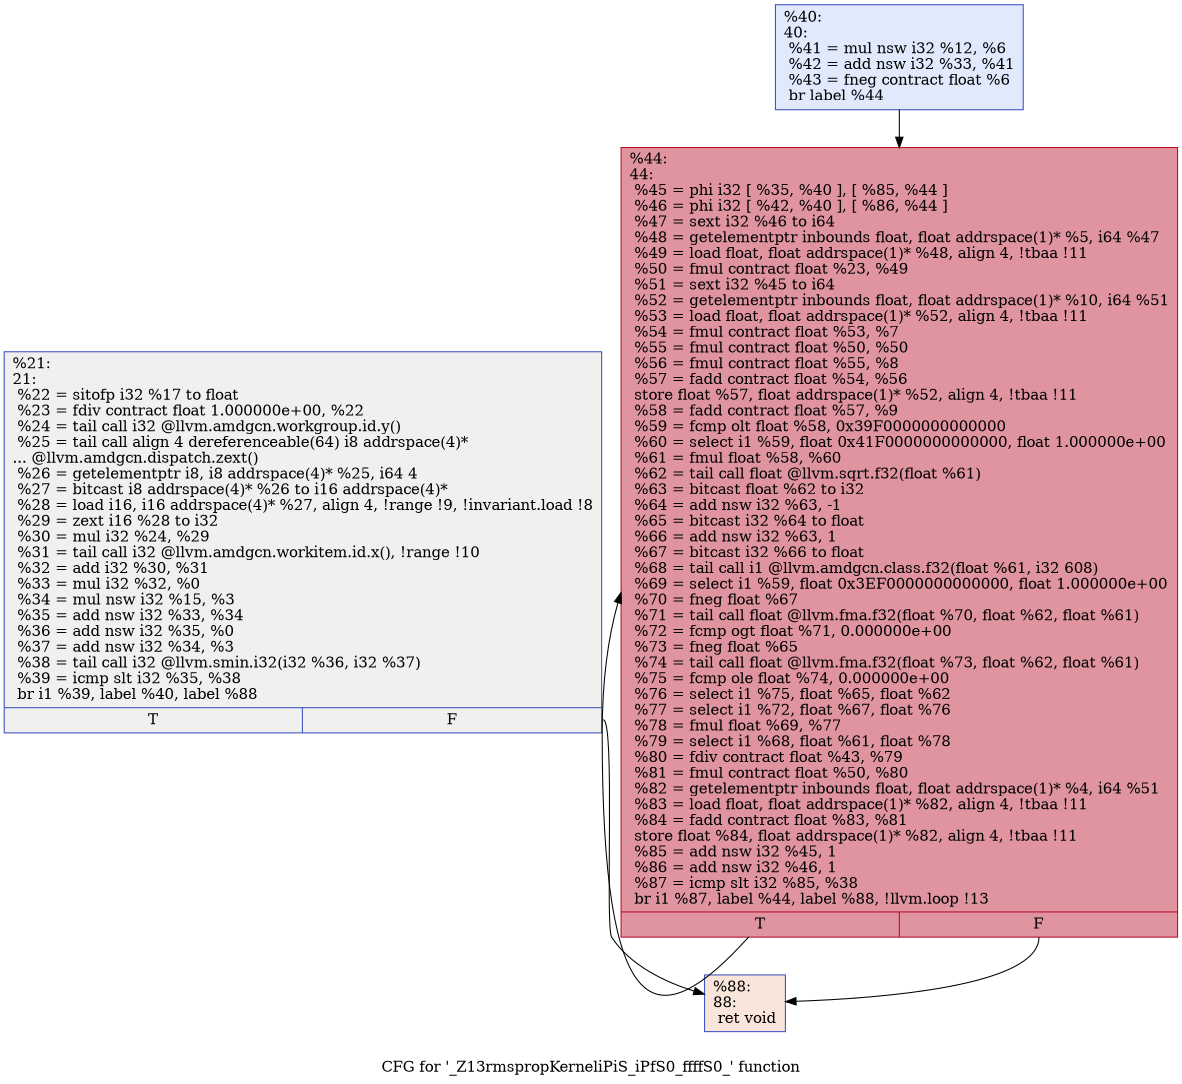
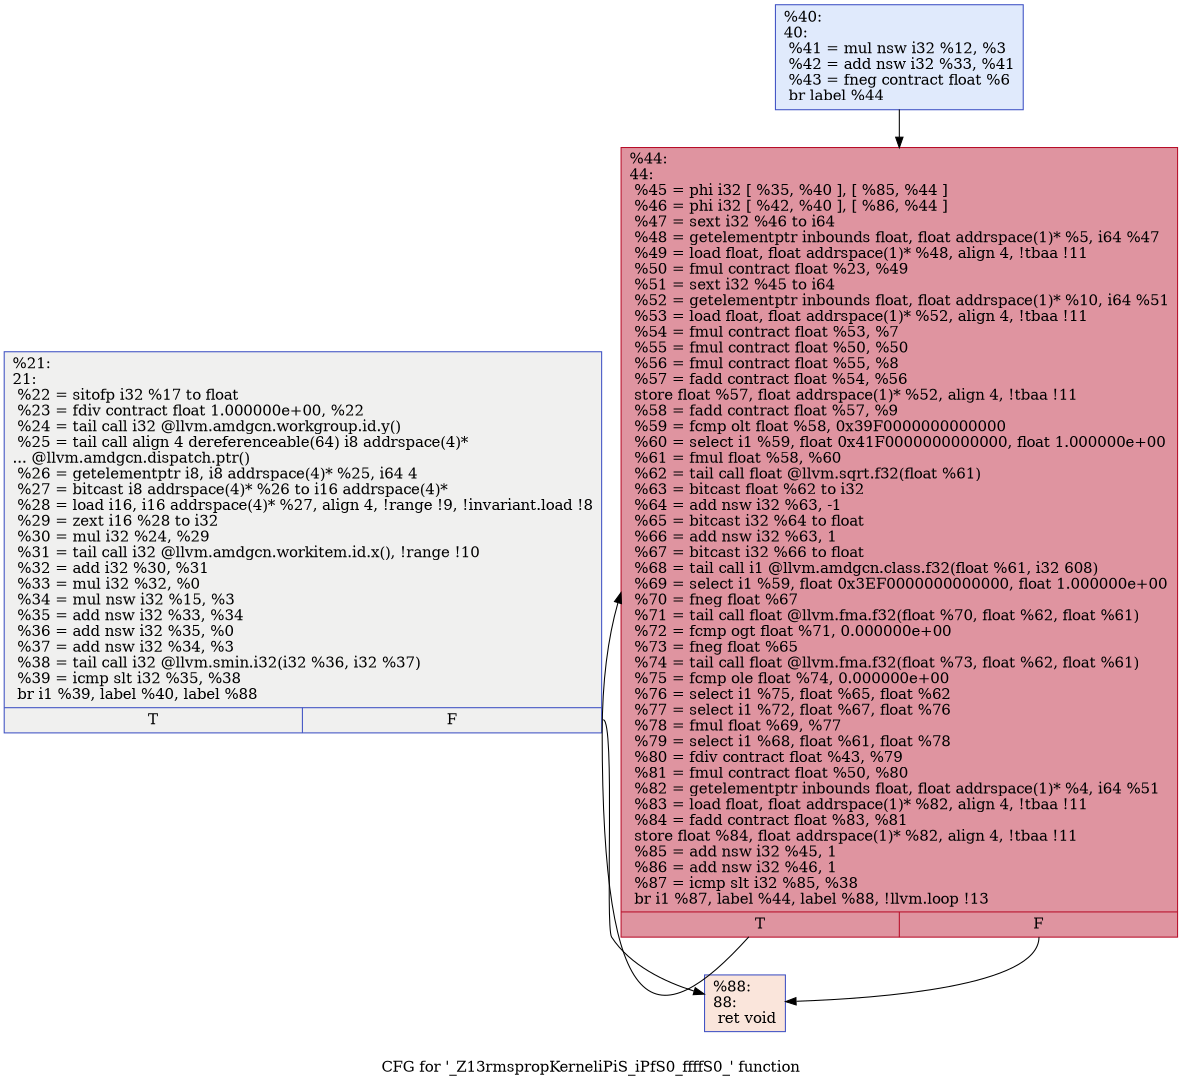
(895, 49) -> (895, 49)
(136, 458) -> (131, 458)
